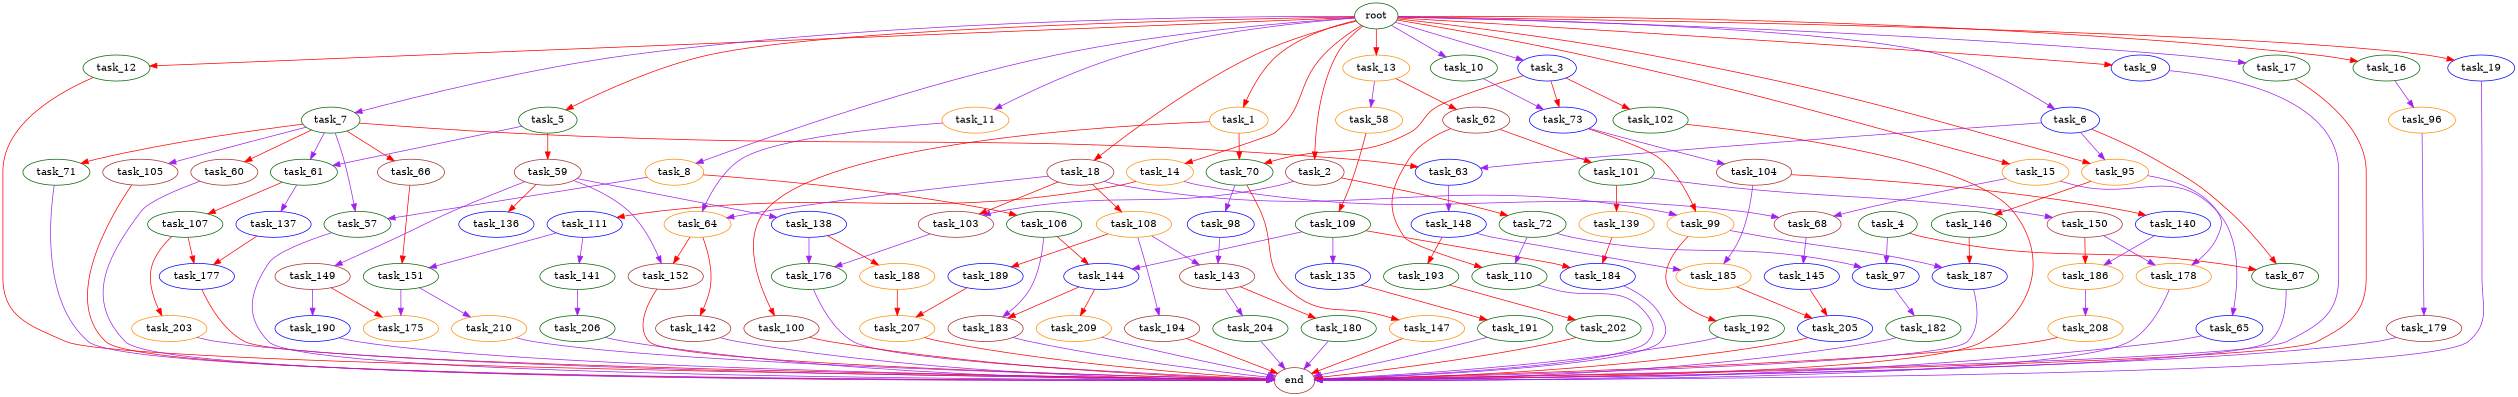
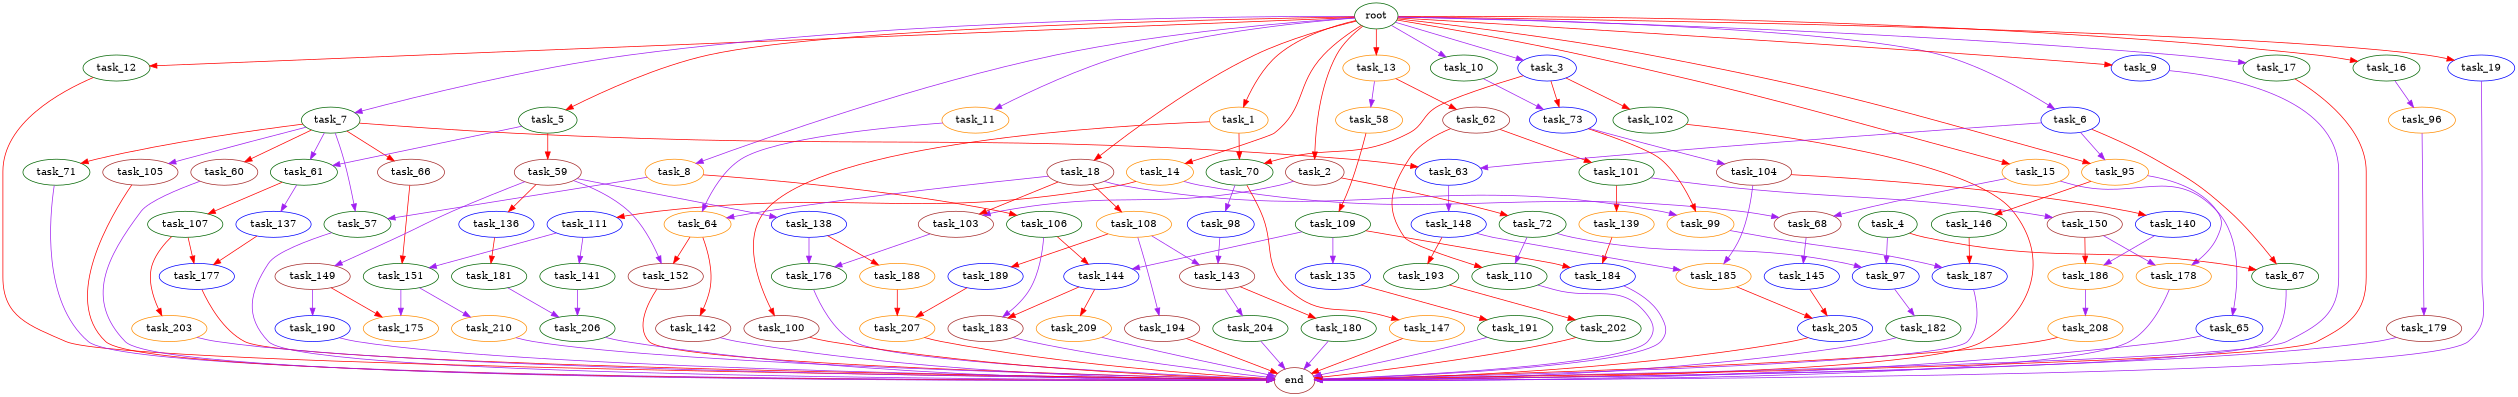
none -> (489, 276)
(1747, 329) -> none
